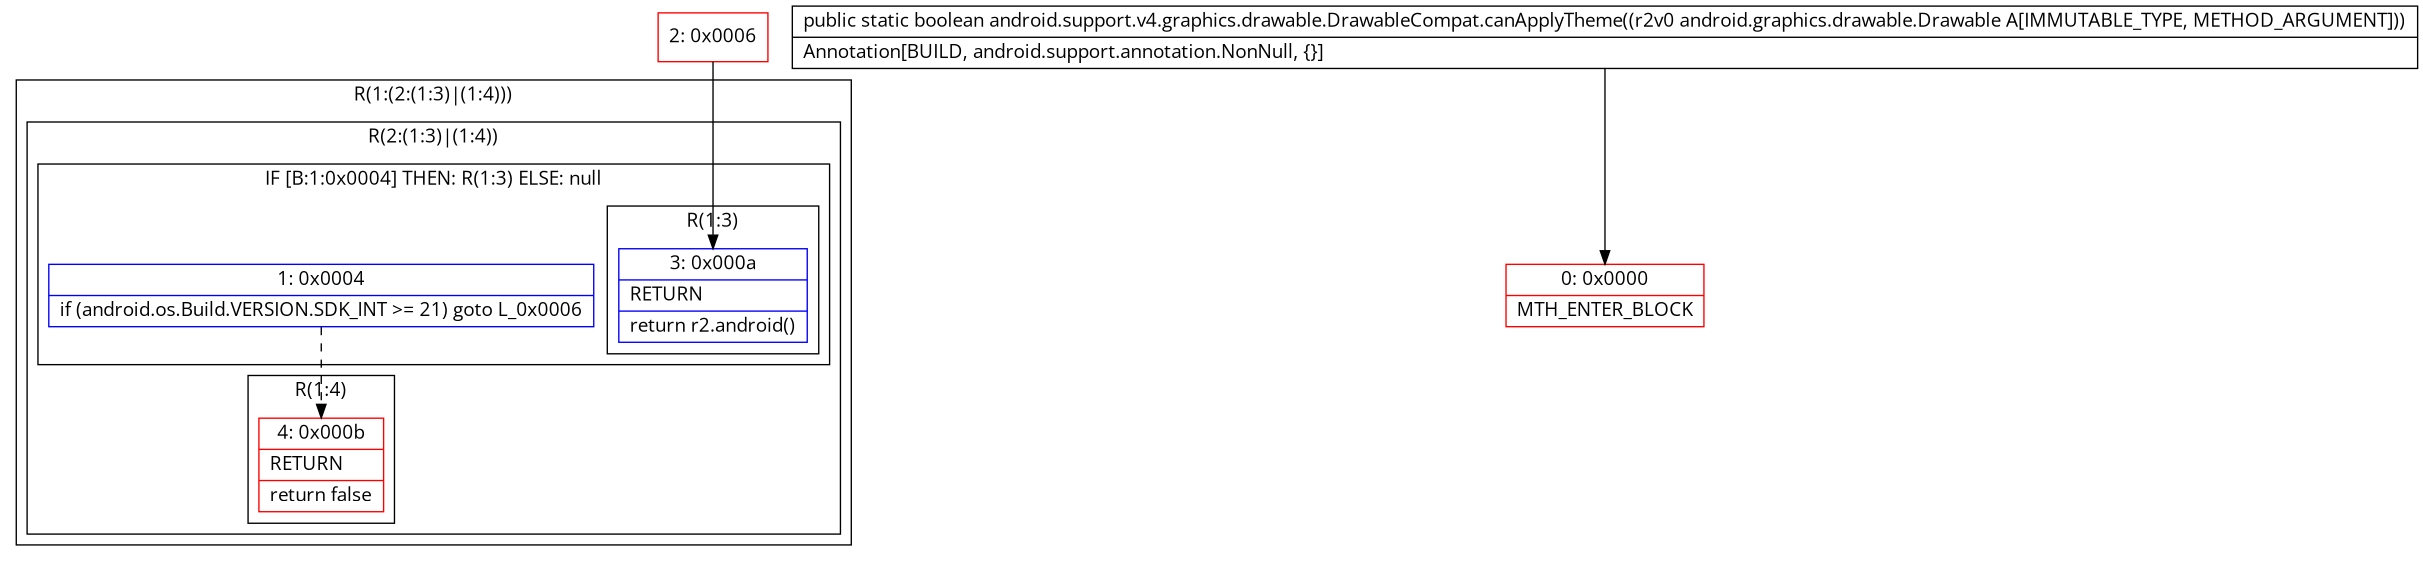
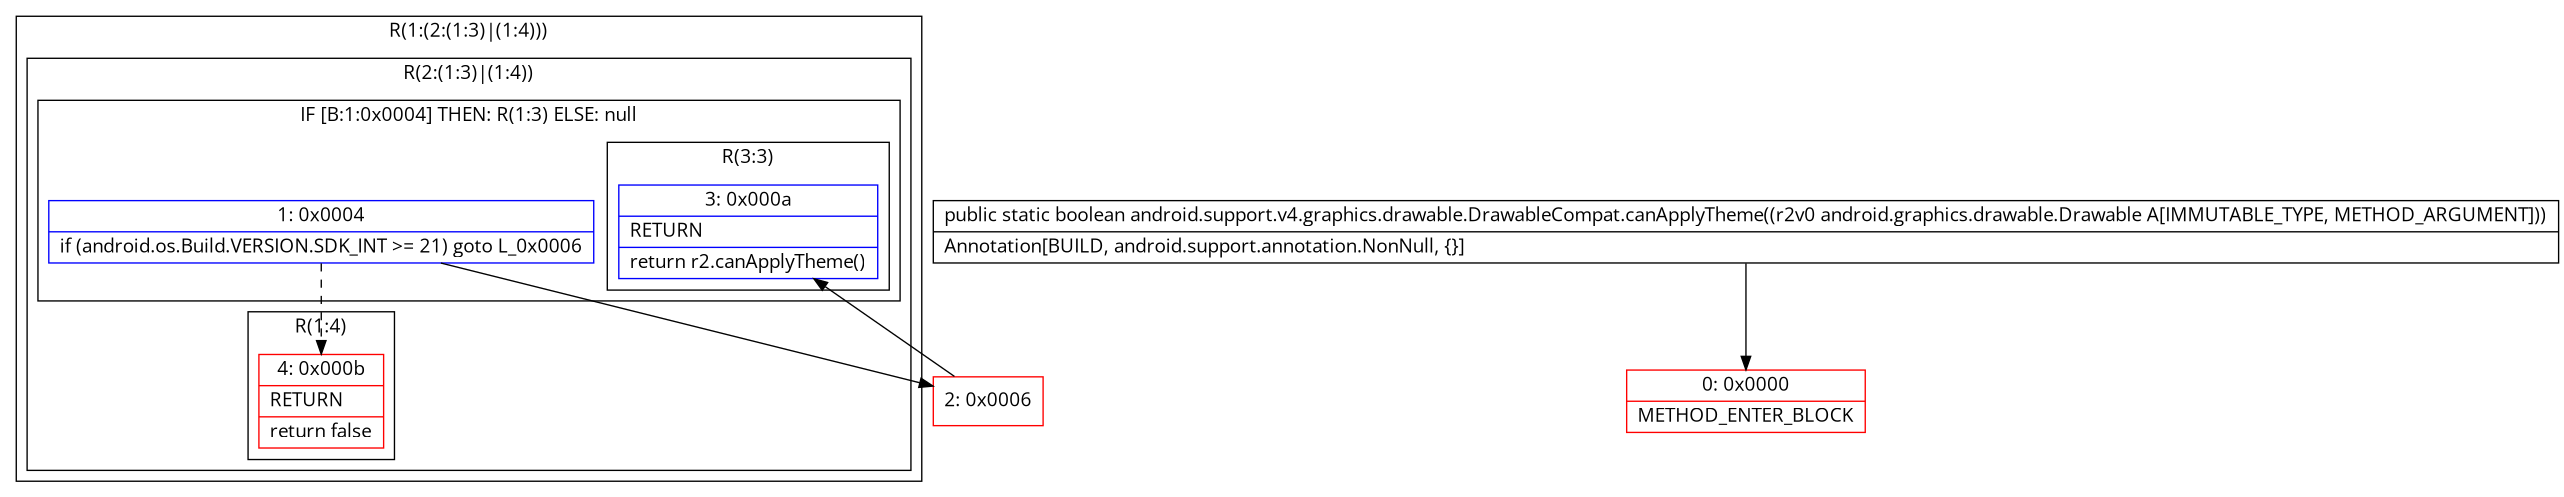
(713, 222) -> (748, 158)
(1605, 310) -> (1746, 416)
none -> (680, 323)
(713, 326) -> (748, 262)
